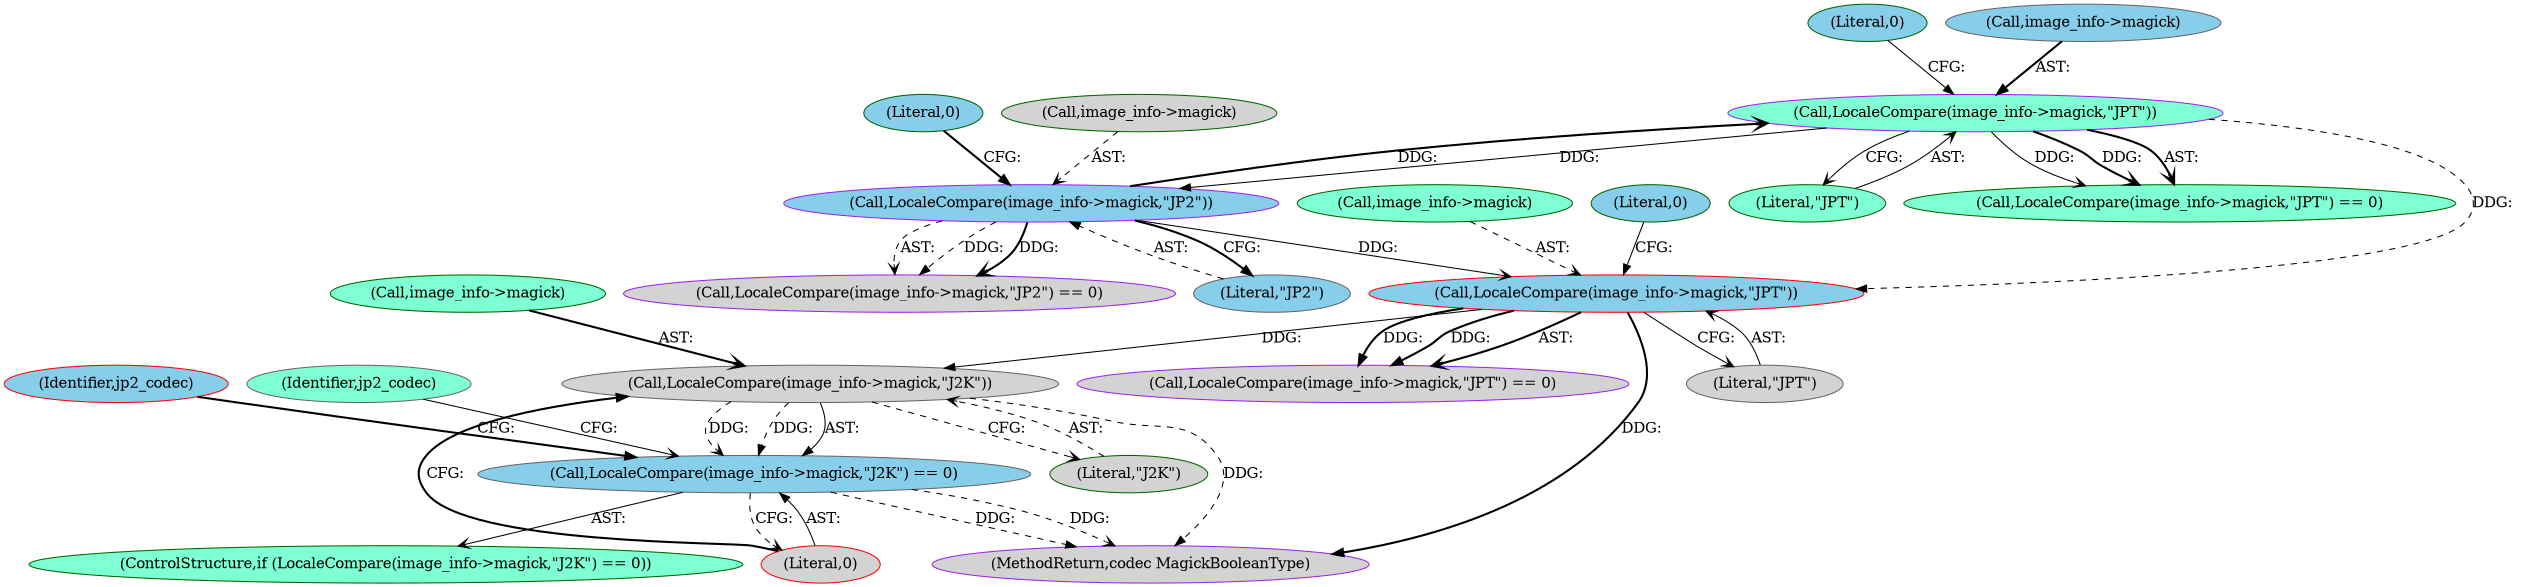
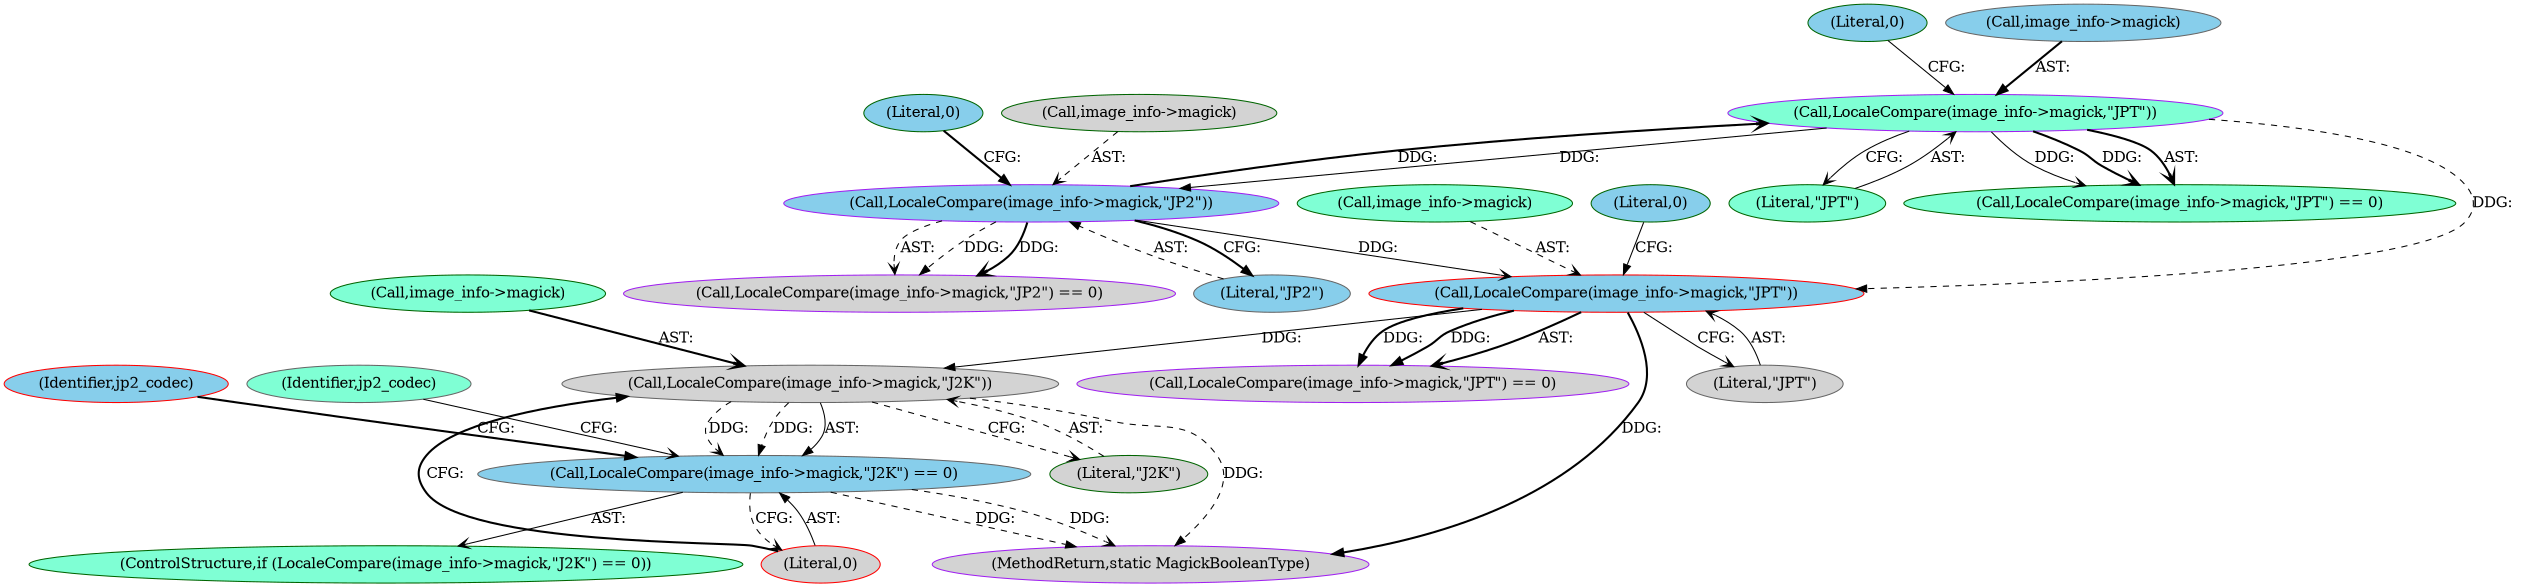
(1151, 564) -> (1151, 564)
